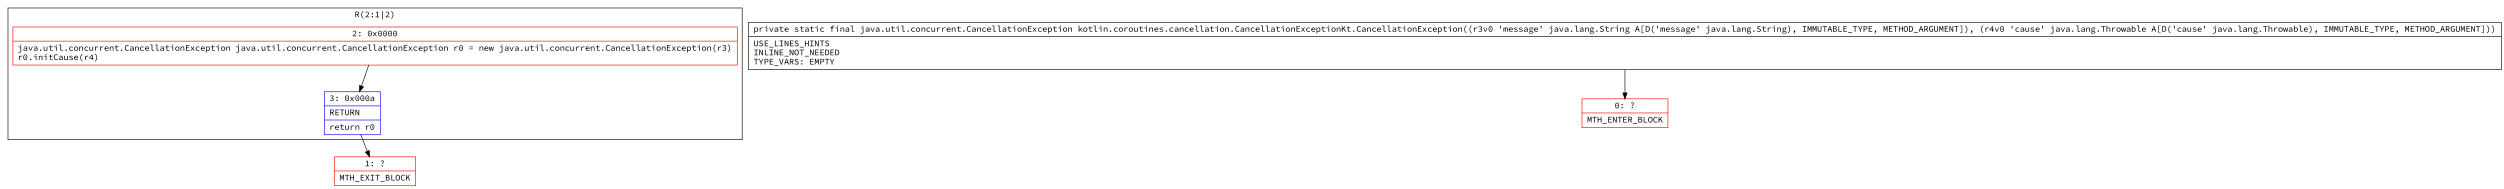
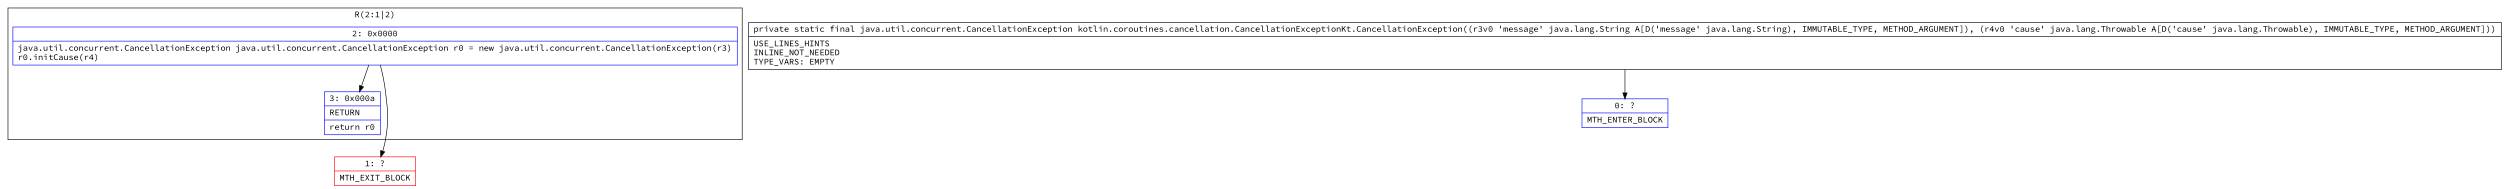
(375, 46) -> (375, 46)
(1625, 113) -> (1625, 113)
(364, 144) -> (387, 108)
